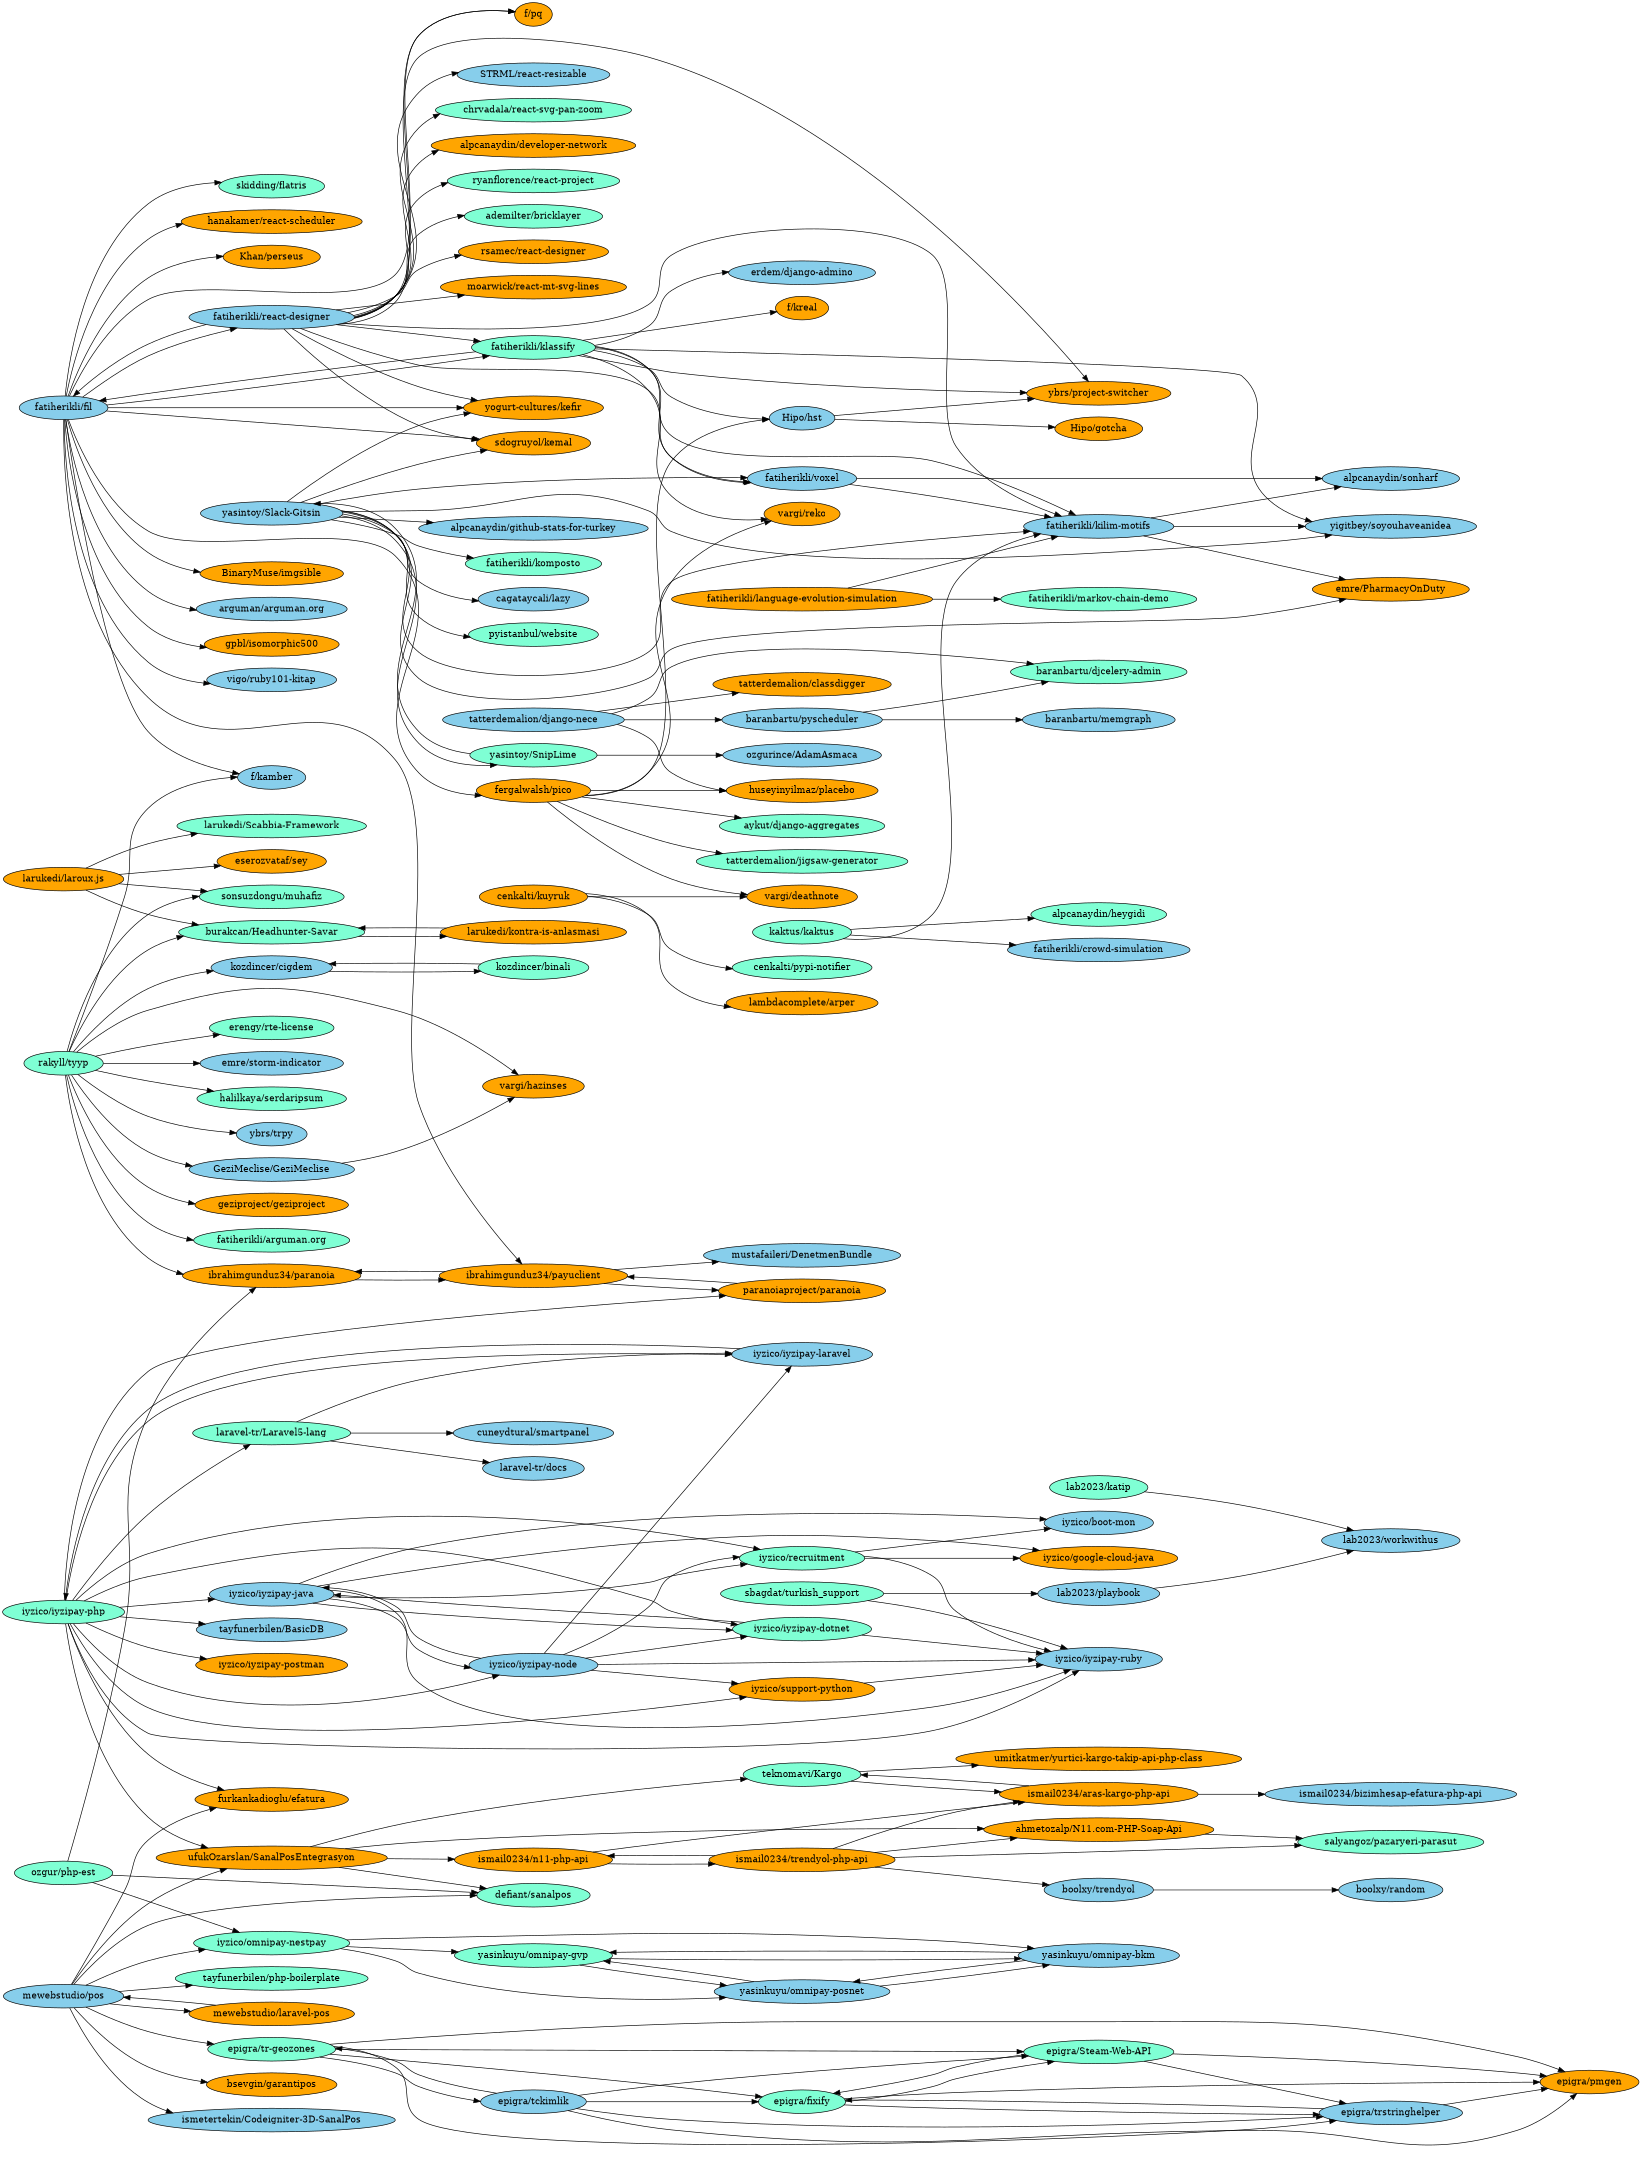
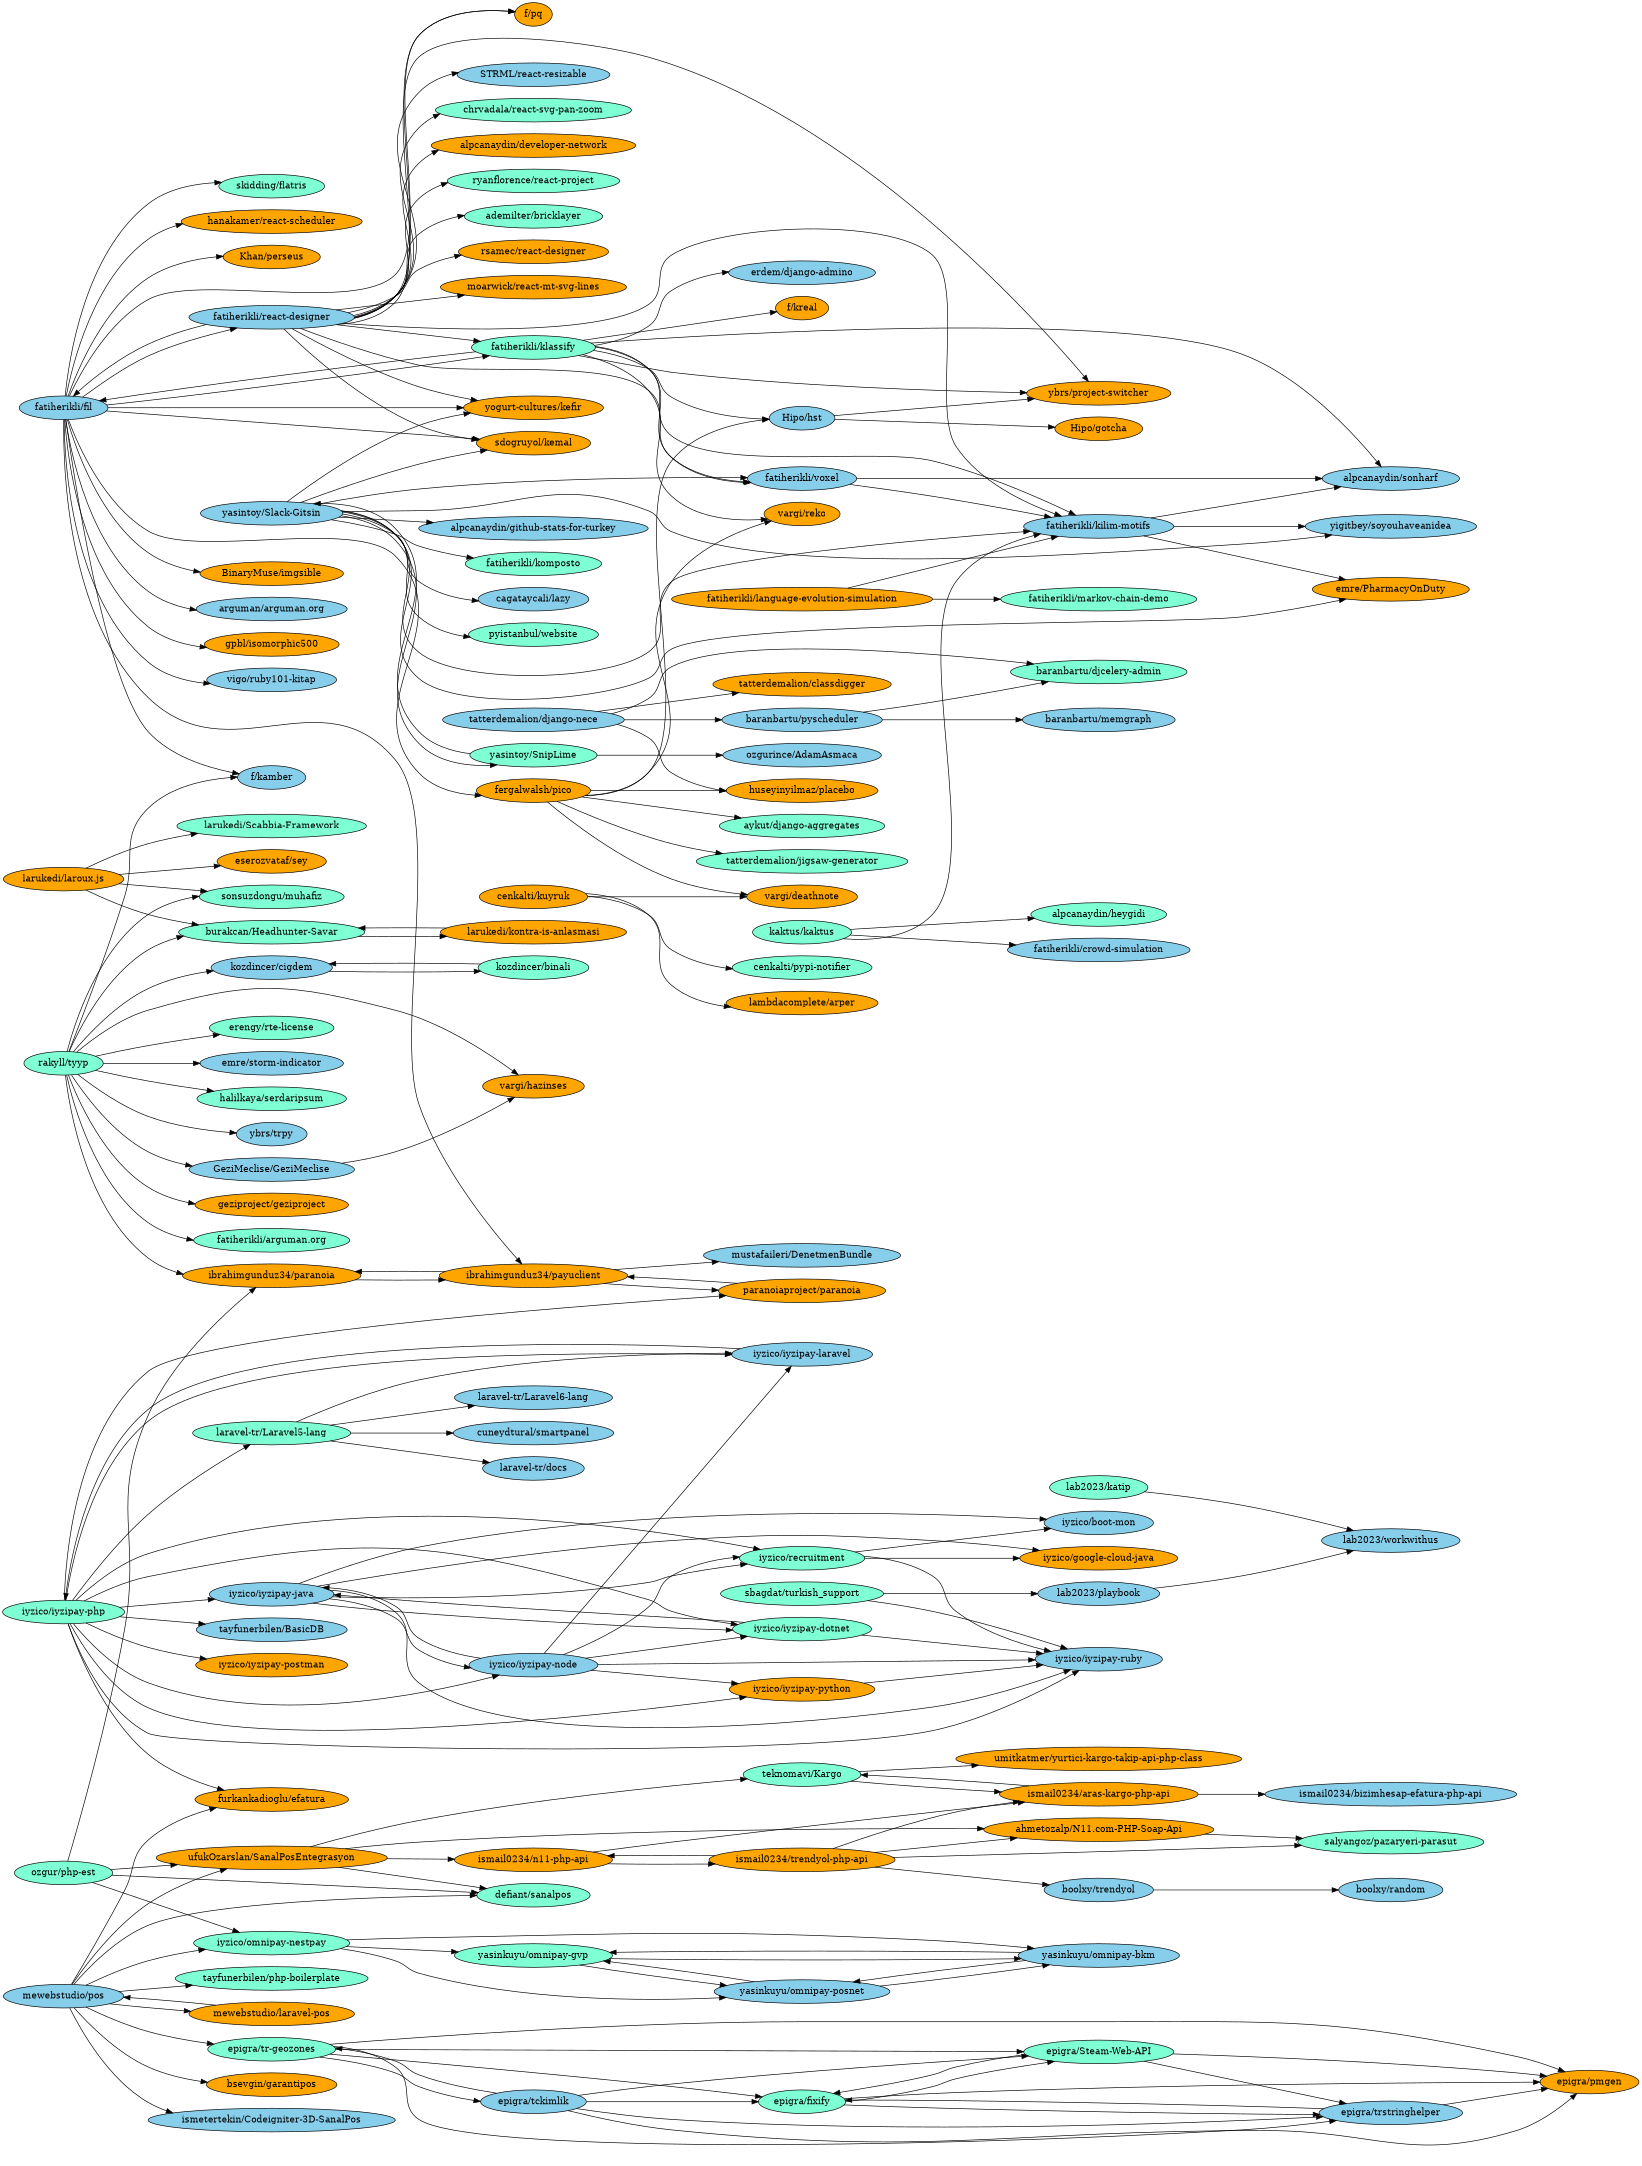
(1007, 361) -> (1005, 328)
none -> (533, 1398)
(802, 1689) -> (802, 1689)
(104, 1755) -> (141, 1867)
